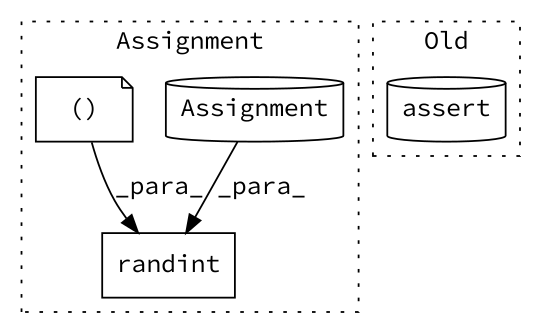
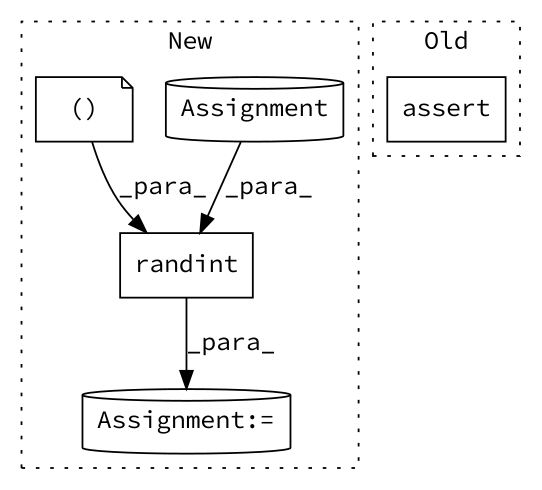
(190, 42) -> (190, 42)
(446, 109) -> (446, 109)
none -> (186, 421)
